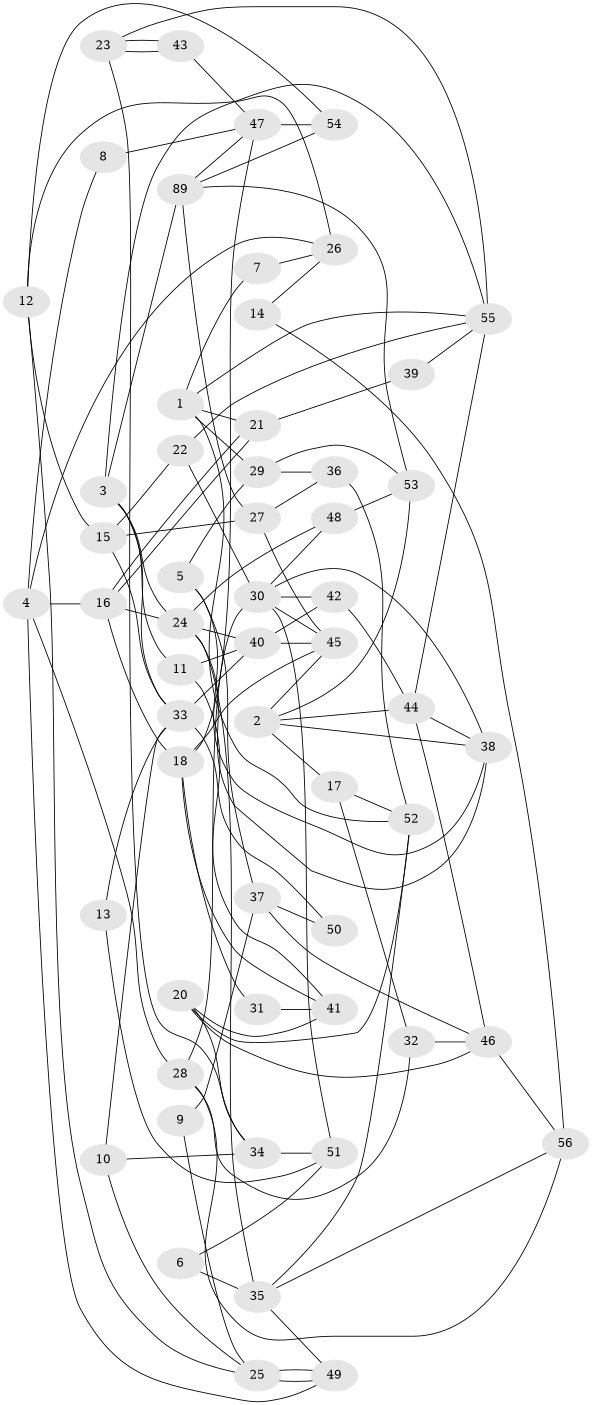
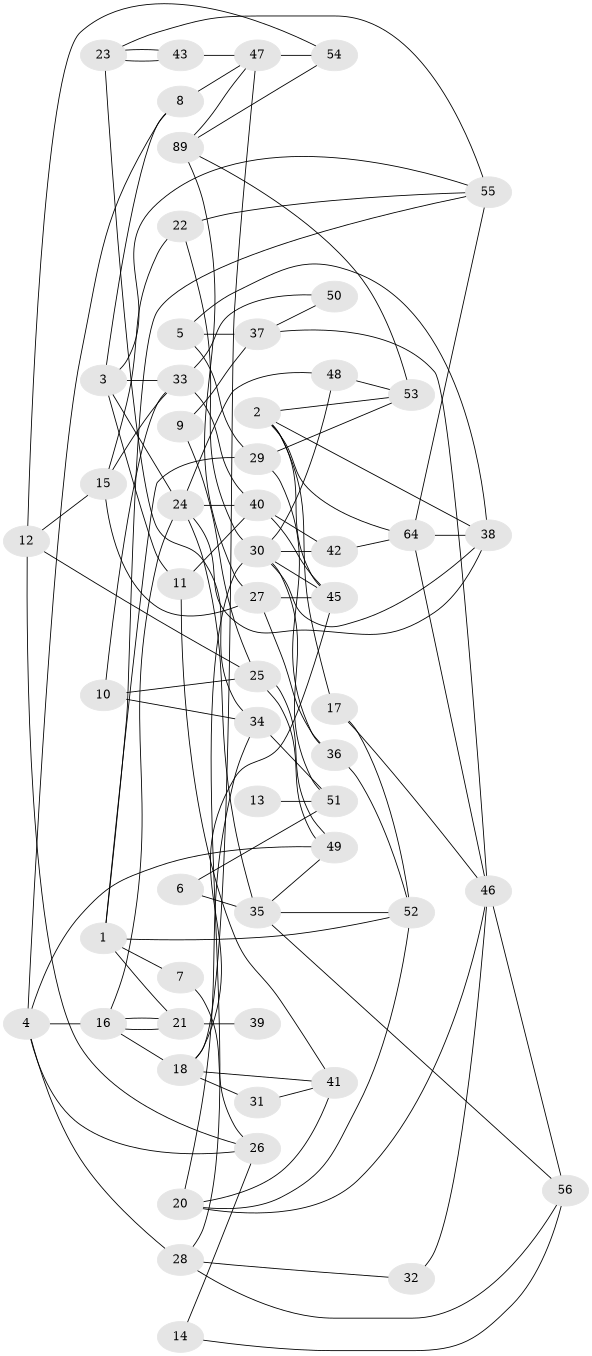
(142, 341) -> (127, 236)
(450, 347) -> none
(412, 708) -> (412, 535)
(127, 811) -> none
(373, 914) -> (414, 799)
